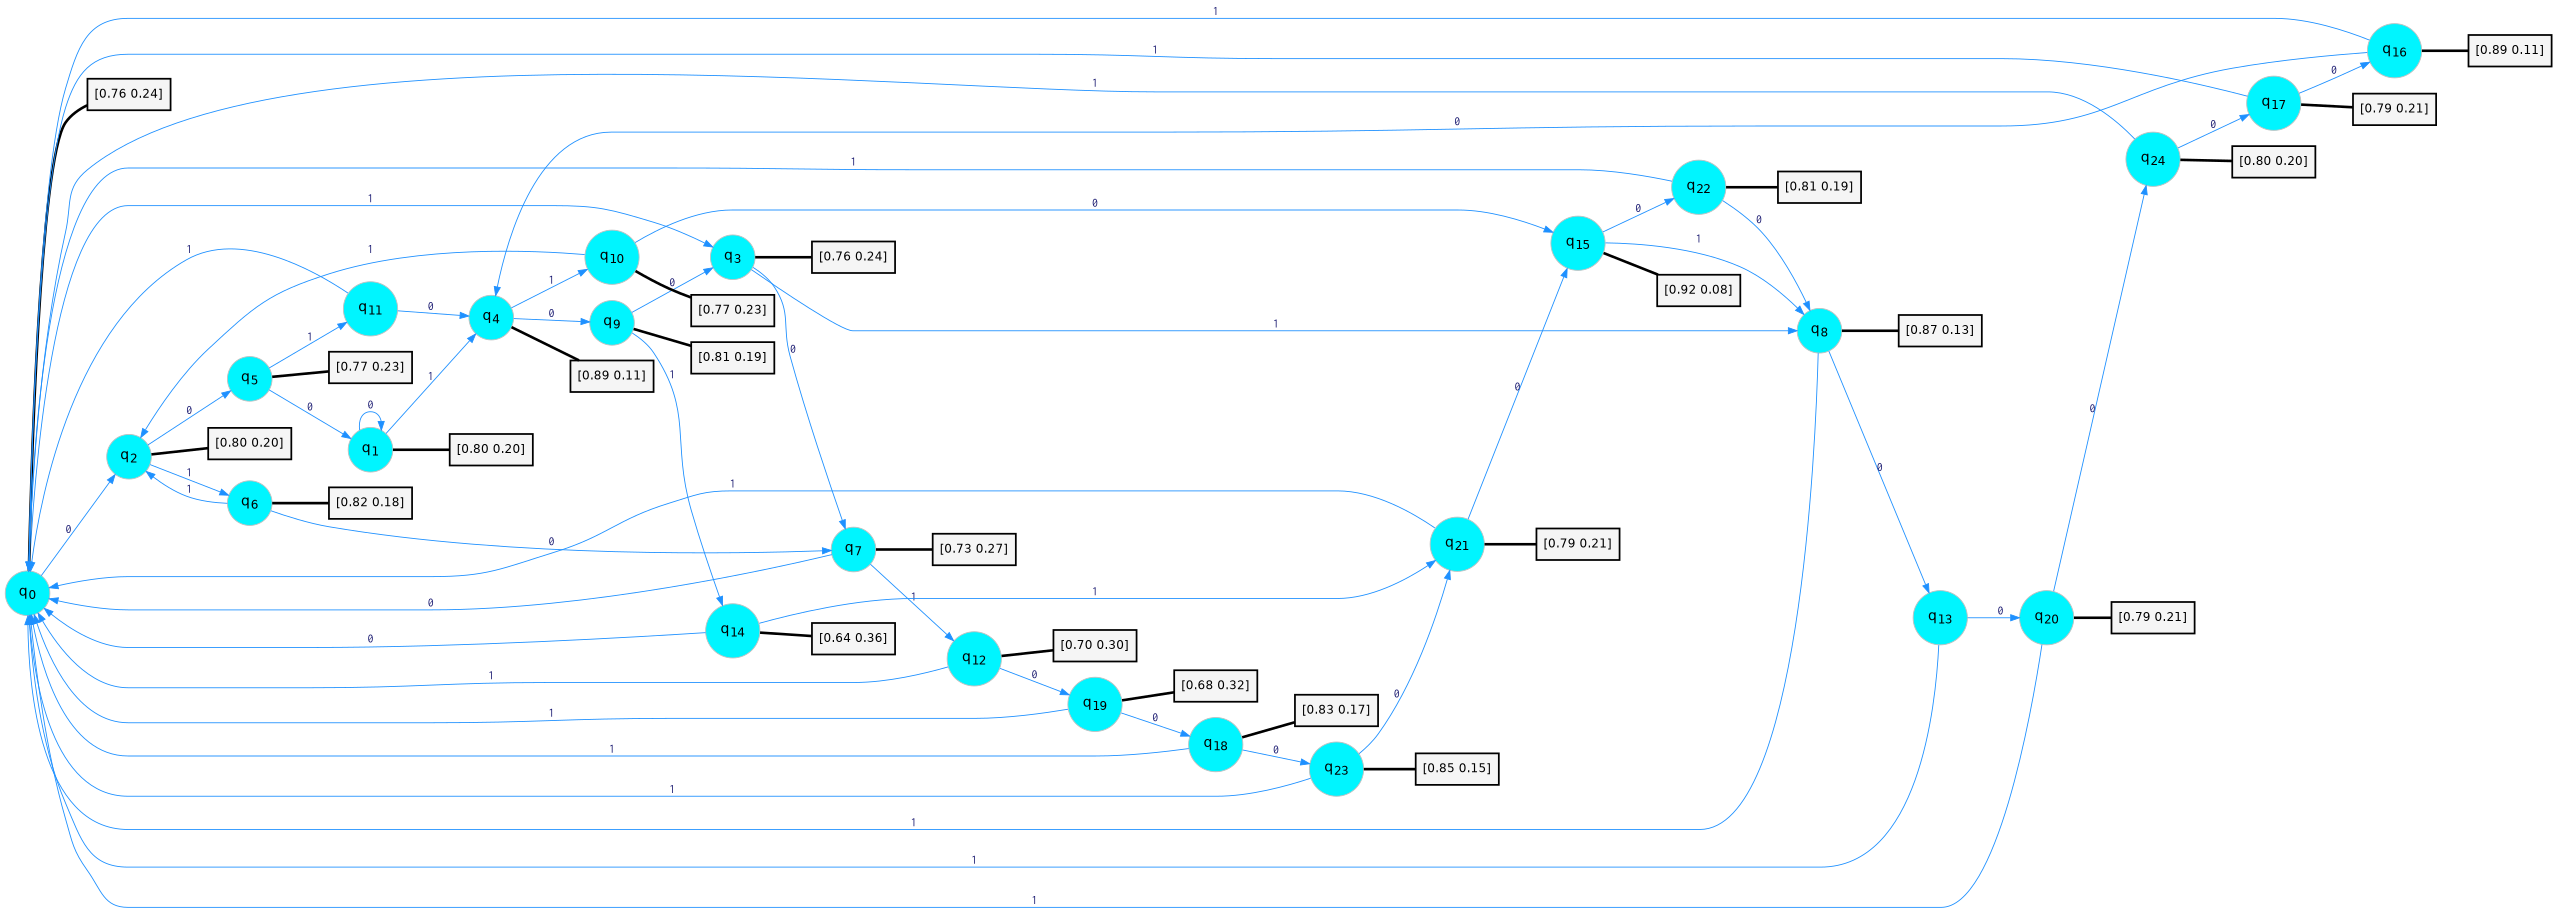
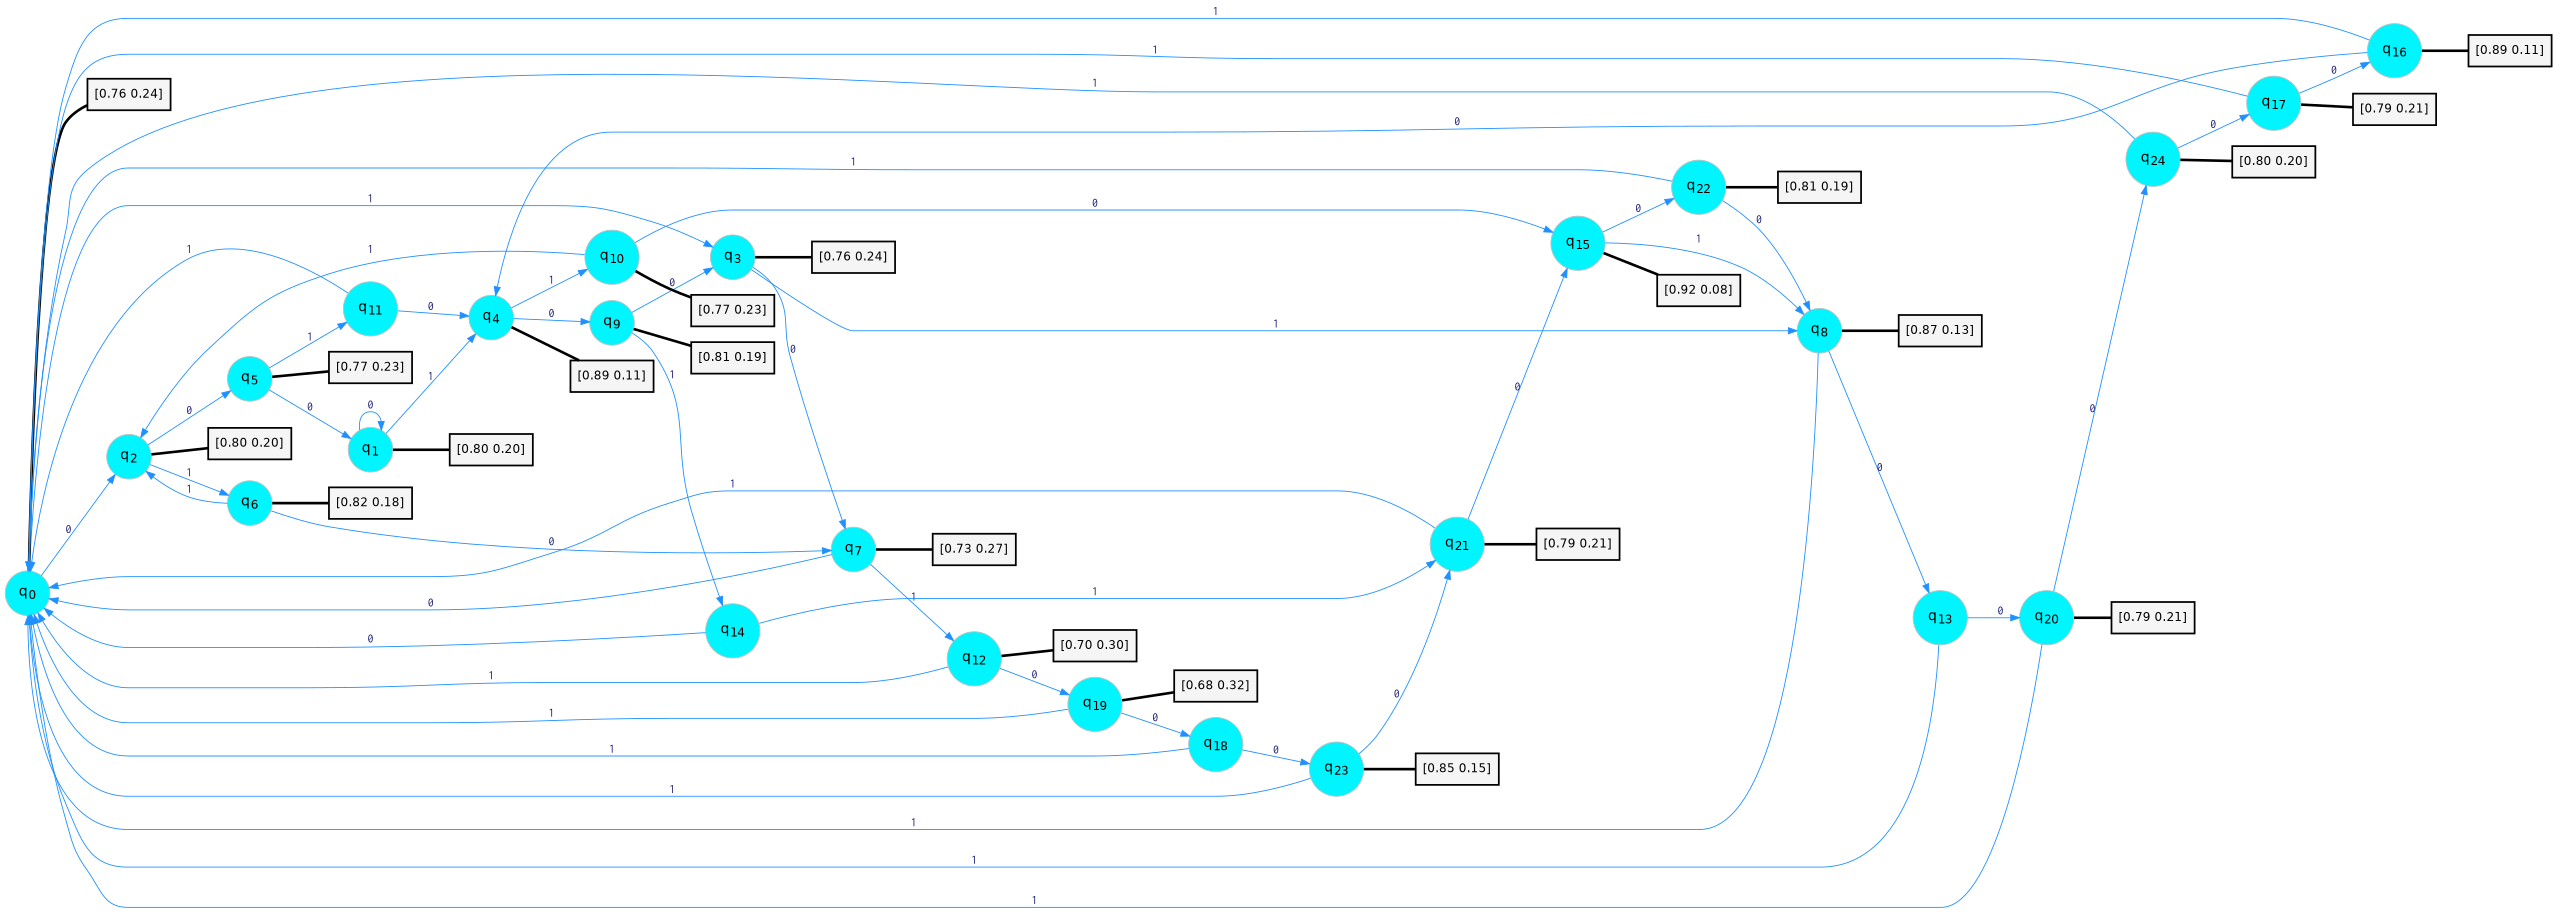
(854, 639) -> none
(1336, 710) -> none
